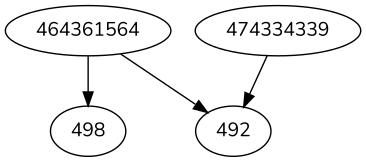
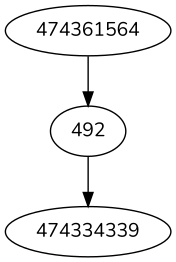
(88, 31) -> (88, 31)
(258, 75) -> (88, 175)
(88, 131) -> none
